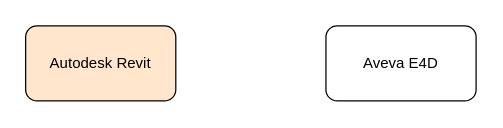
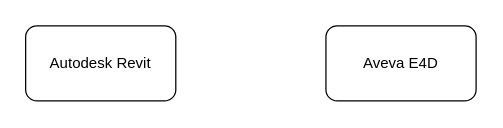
(101, 63) -> (101, 63)
